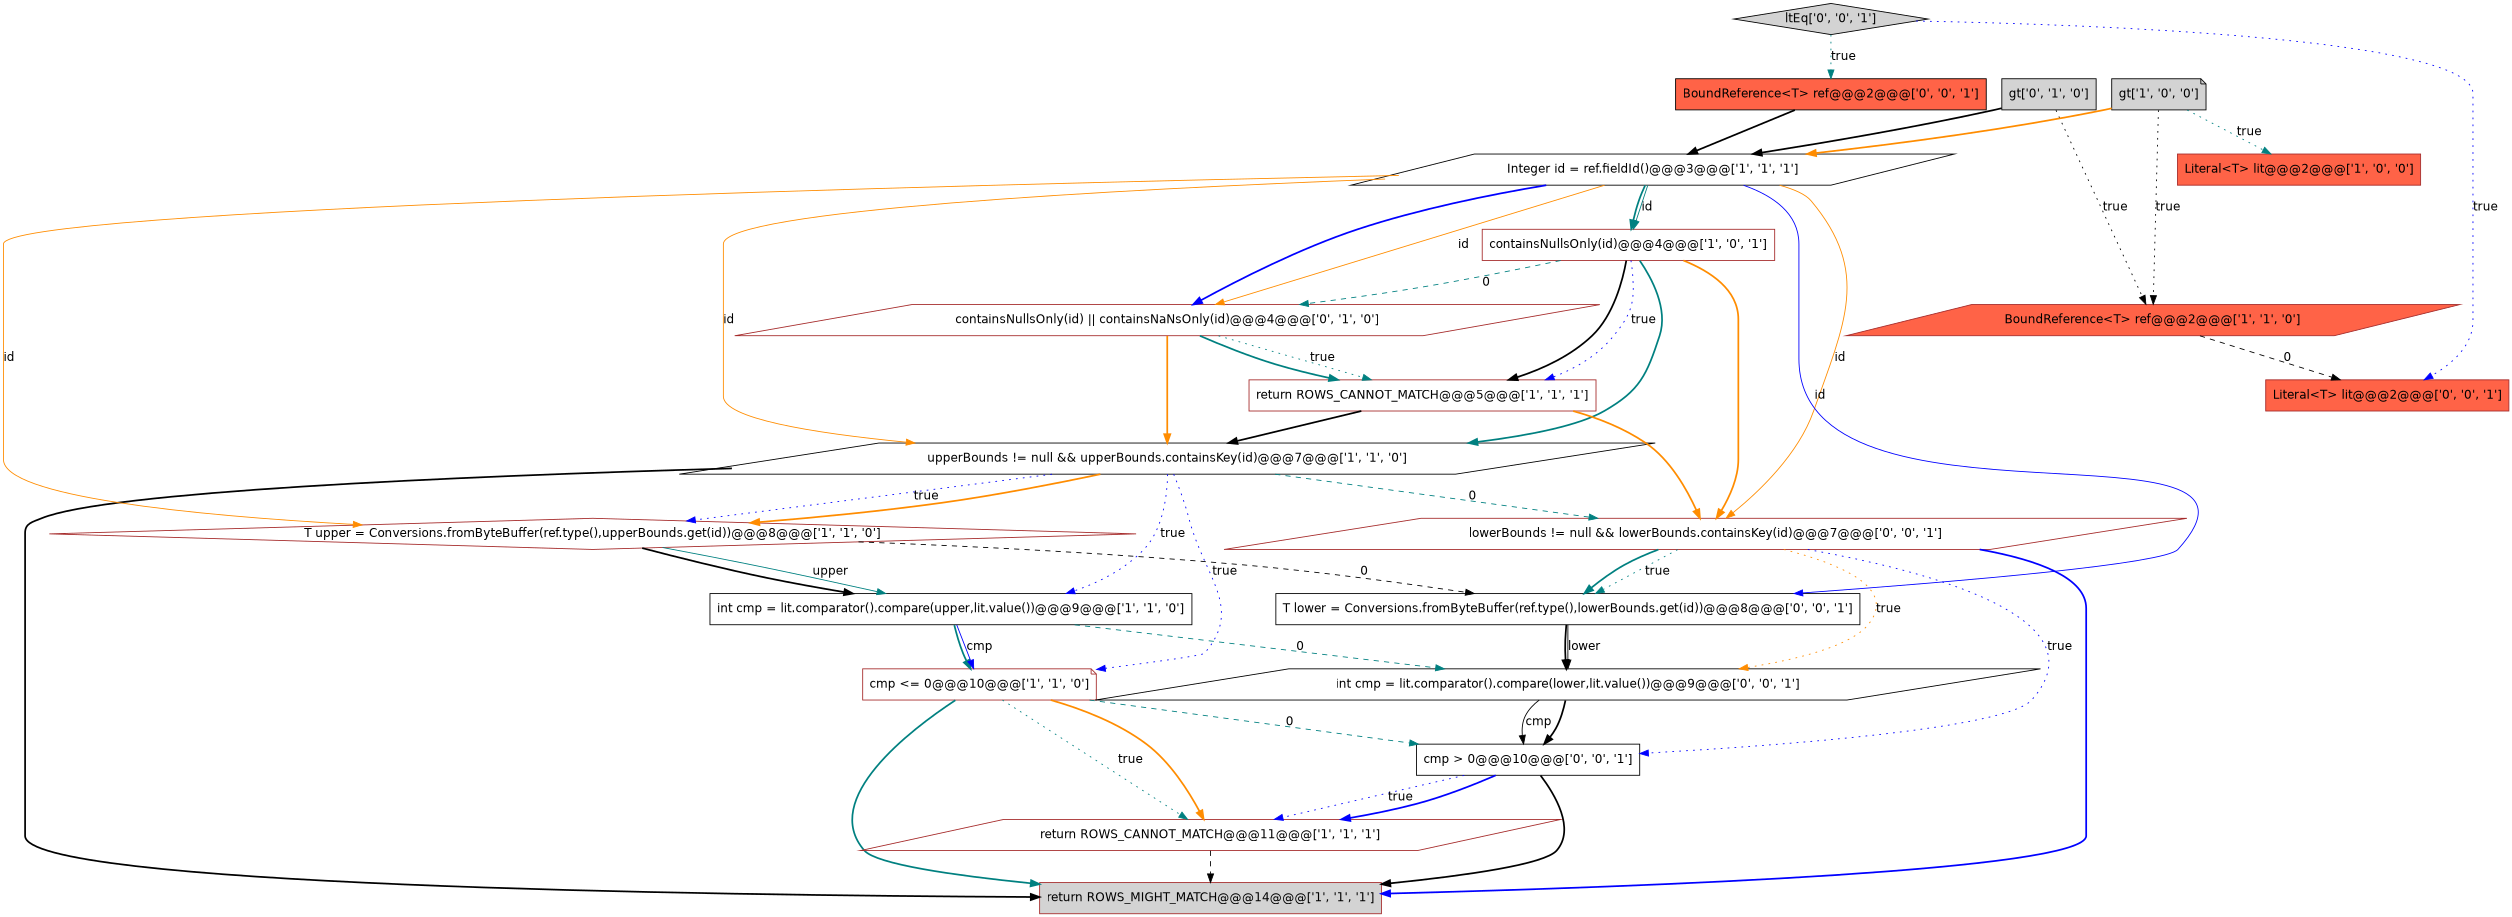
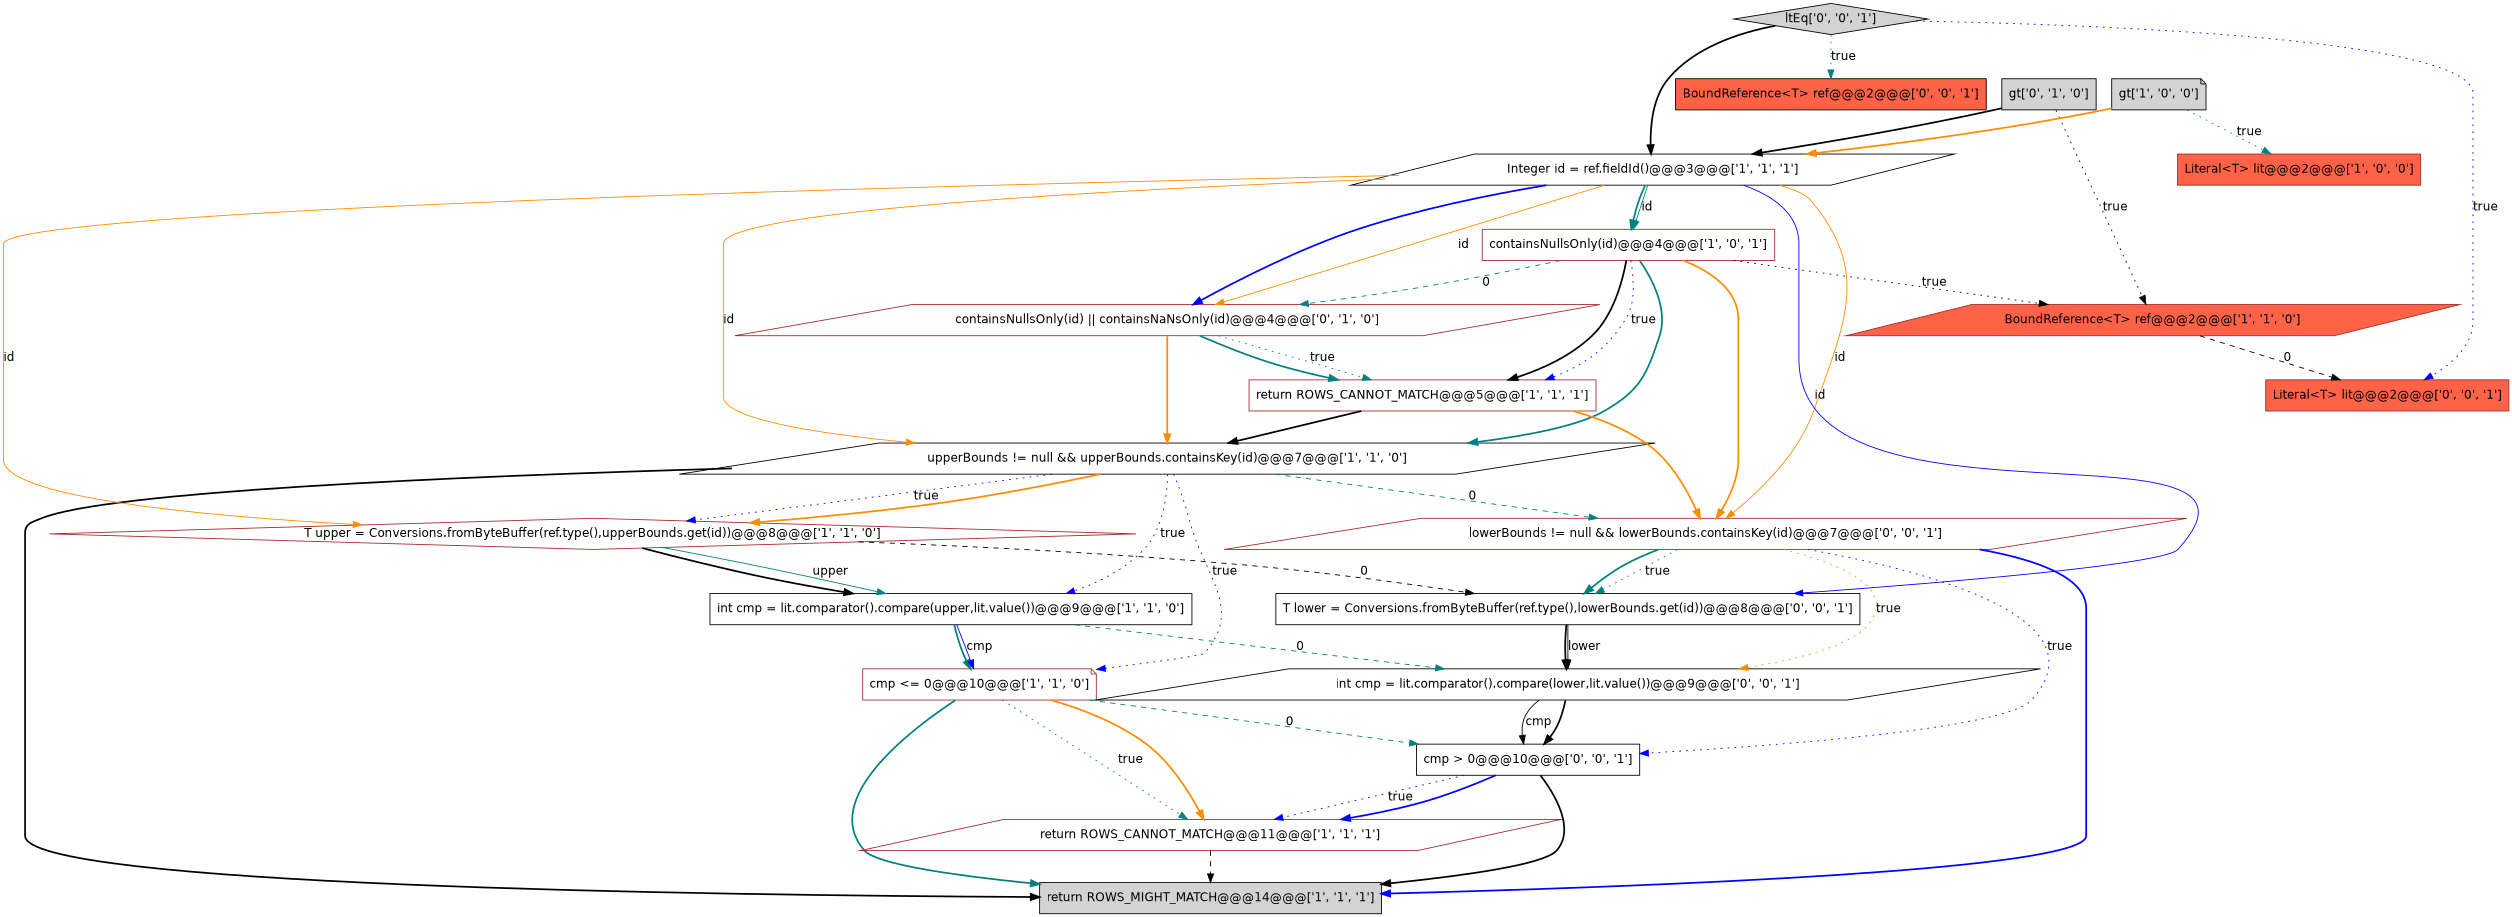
(1746, 130) -> (1687, 61)
(2156, 203) -> (1886, 282)
(1211, 898) -> (1211, 898)
